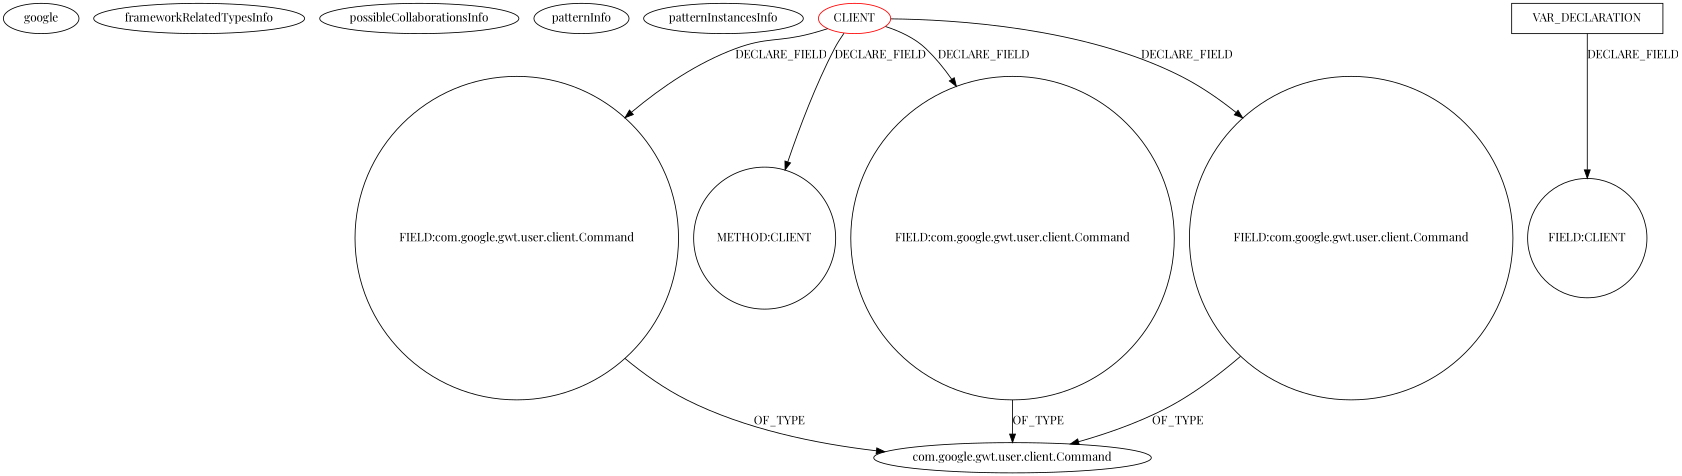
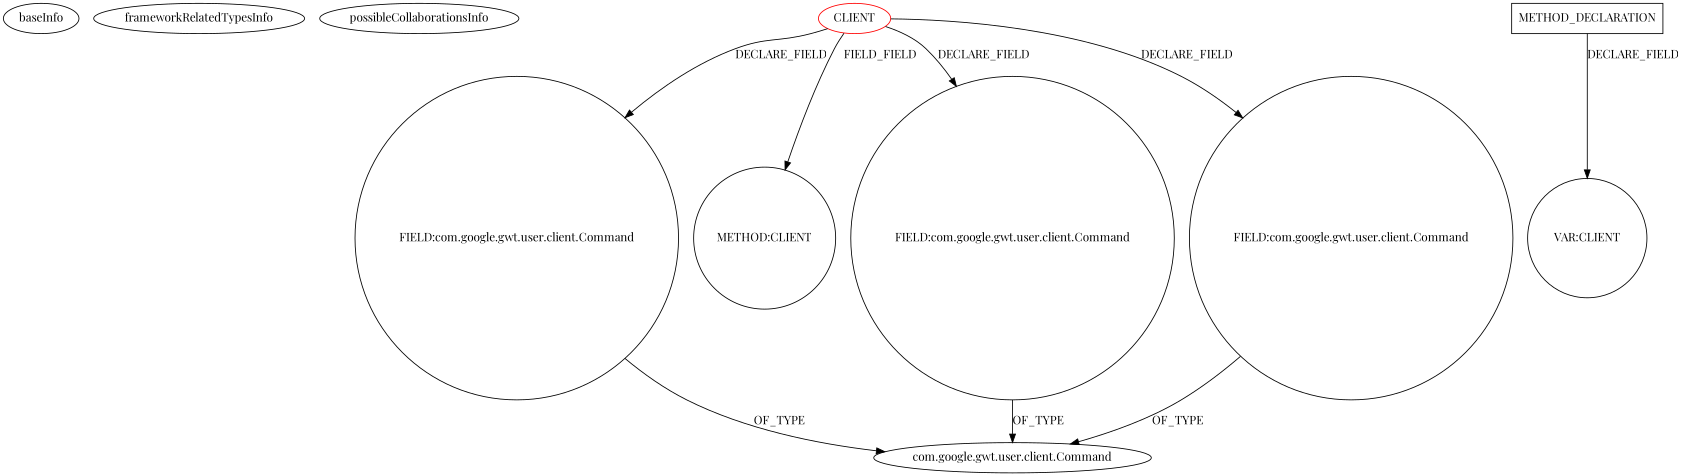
(41, 18) -> (41, 18)
(581, 18) -> none
(723, 18) -> none
(1587, 18) -> (1587, 18)
(880, 55) -> (880, 55)
(1587, 238) -> (1587, 238)
